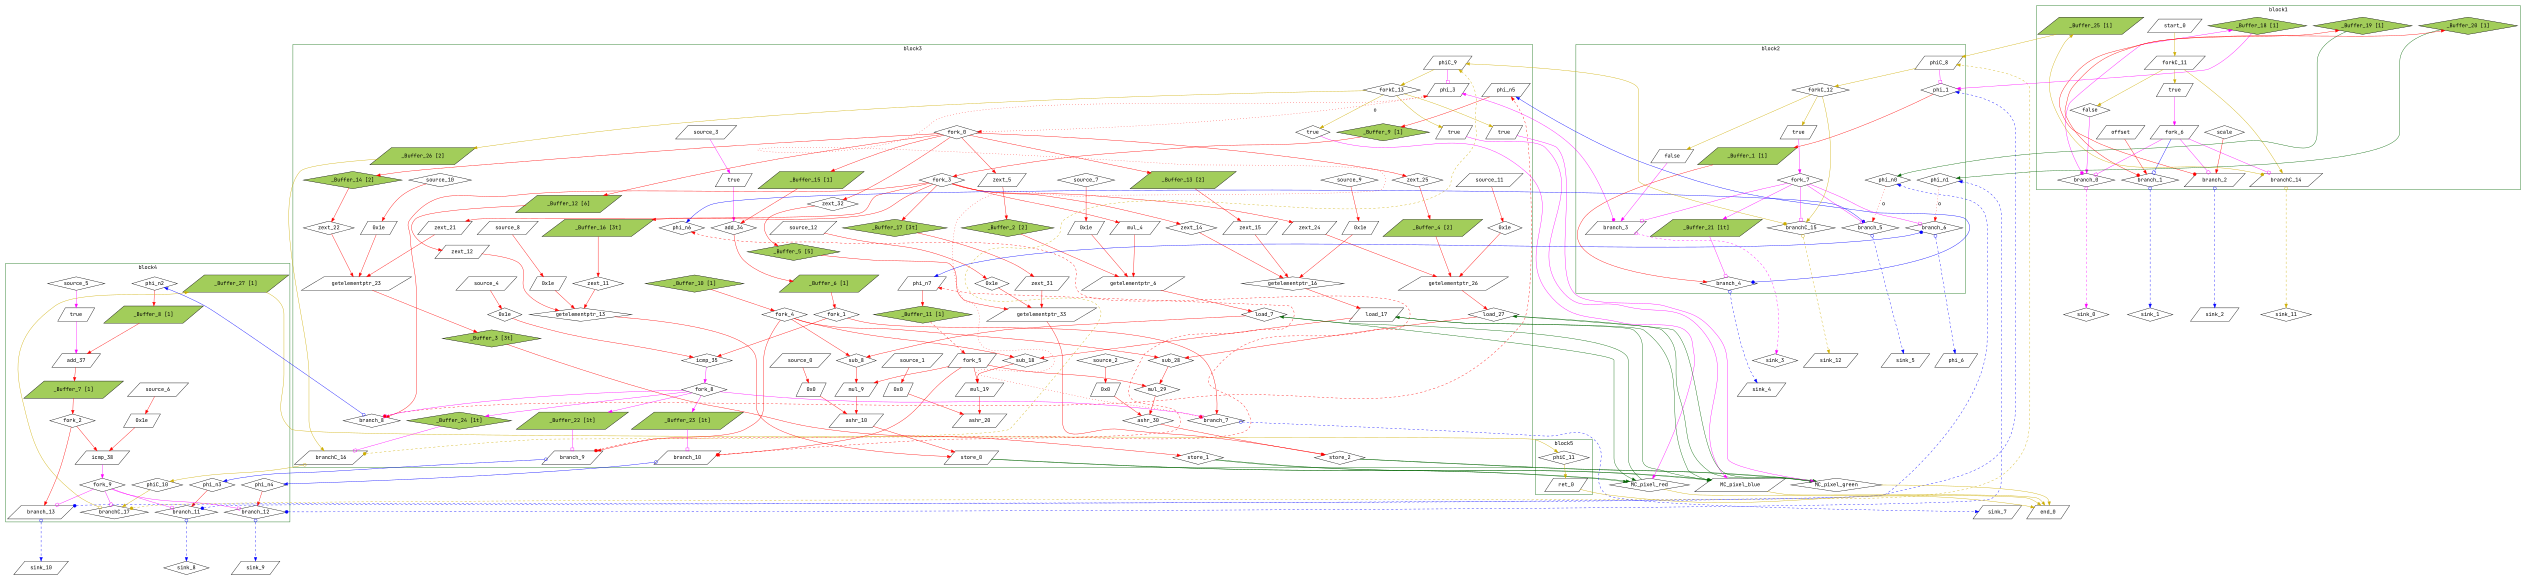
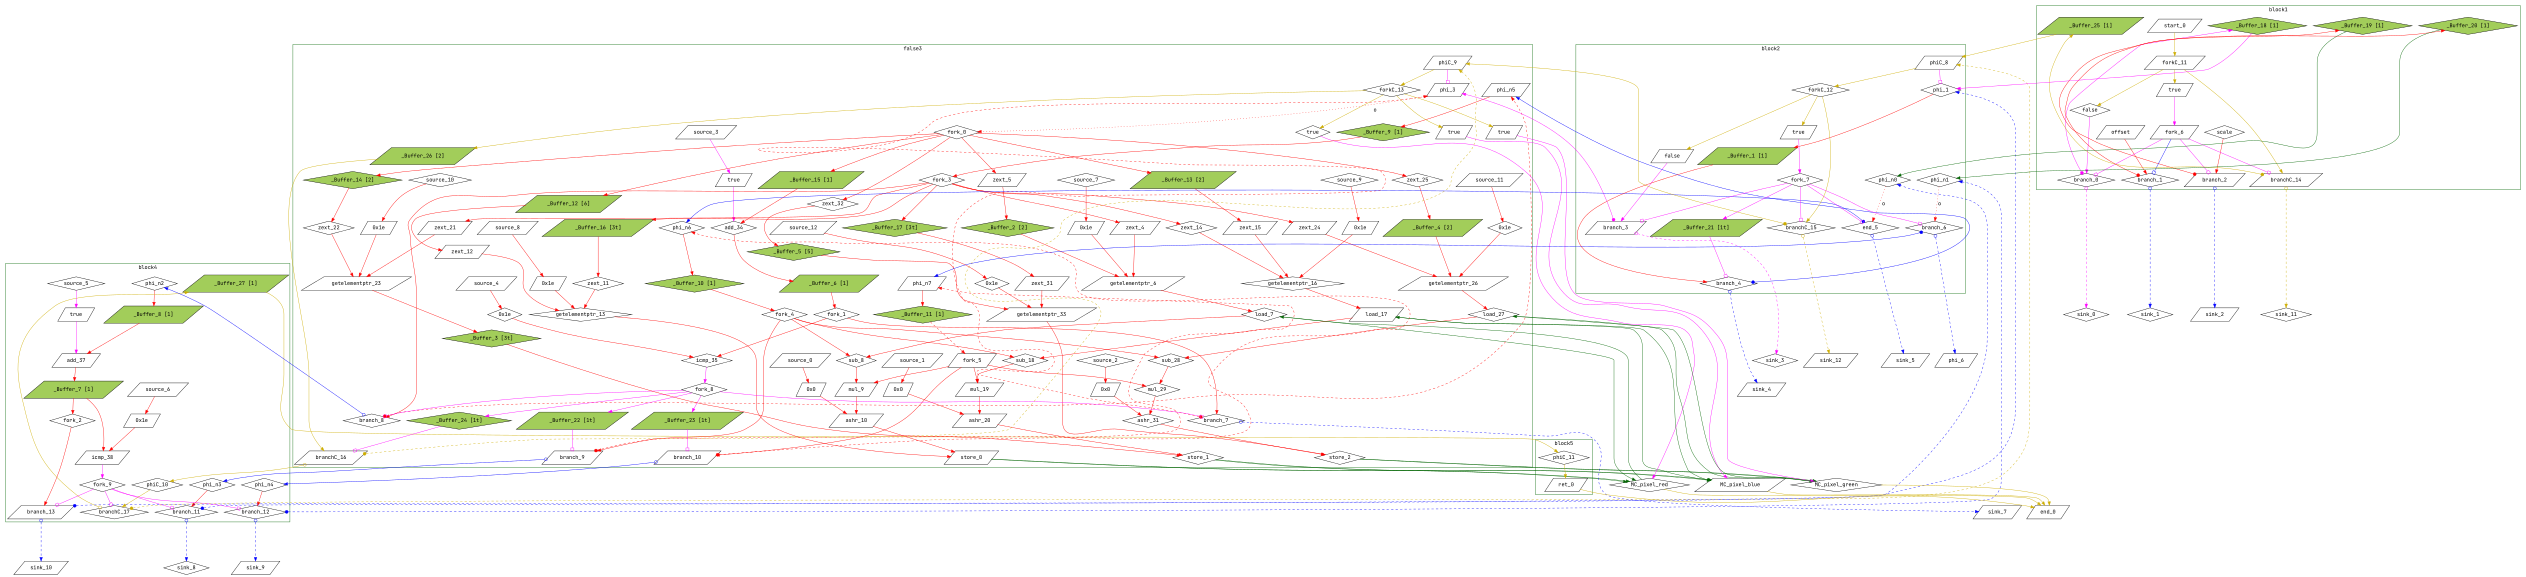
(913, 49) -> (913, 49)
(1226, 165) -> (1226, 165)
(1135, 228) -> (1135, 228)
(1870, 228) -> (1870, 228)
none -> (688, 253)
(1148, 421) -> (1148, 421)
(86, 437) -> (102, 420)
none -> (1088, 441)
